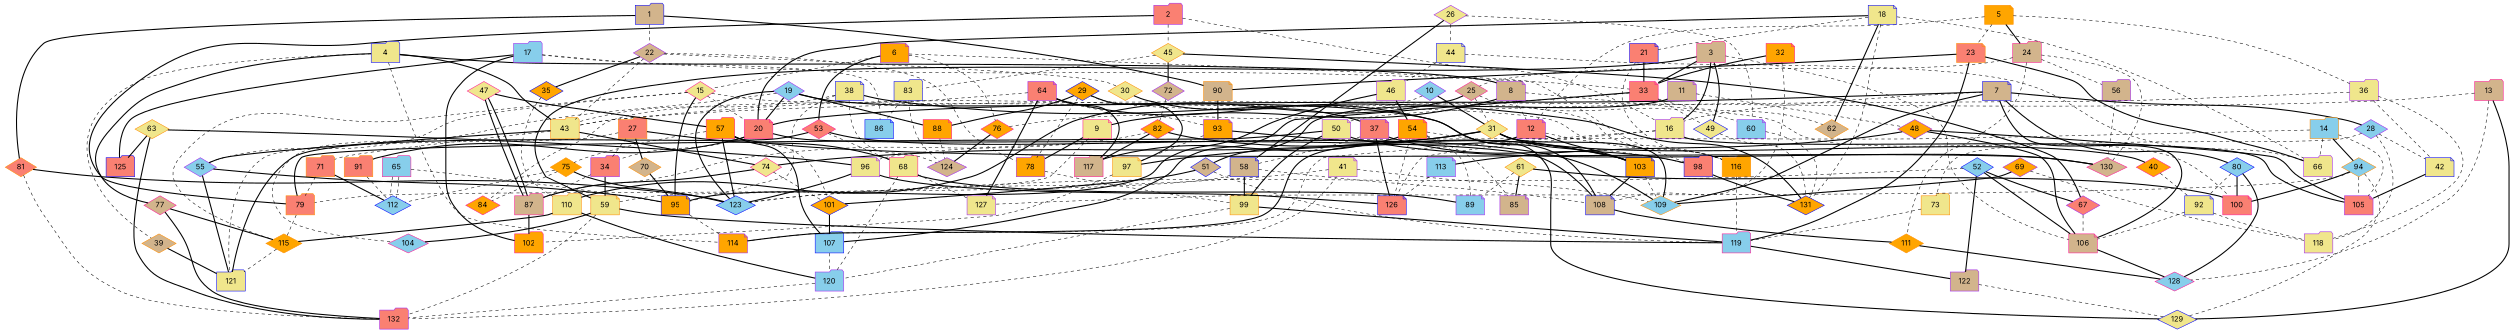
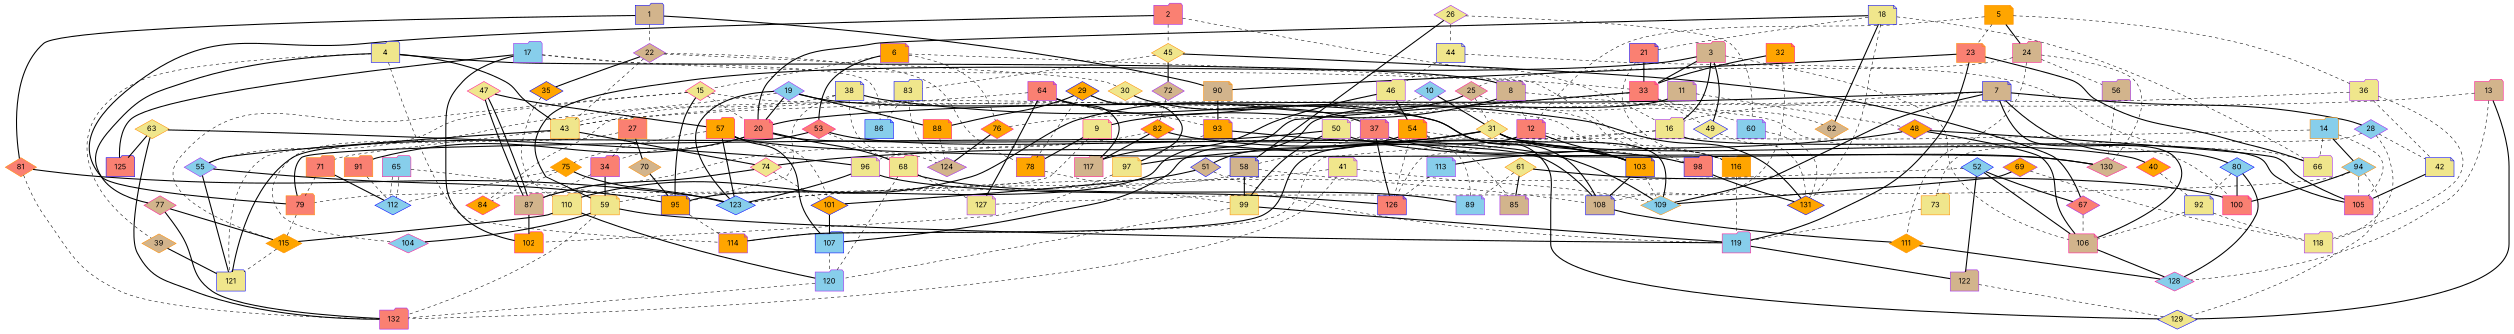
(769, 143) -> (831, 145)
